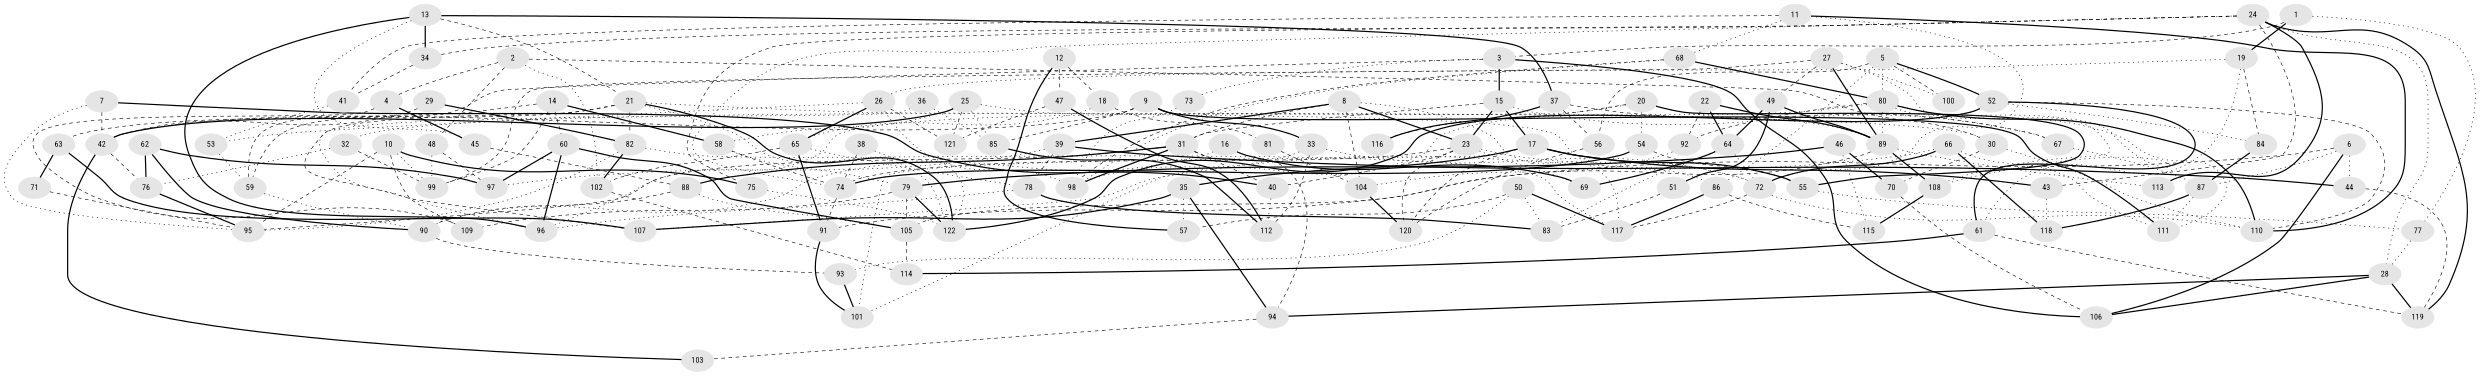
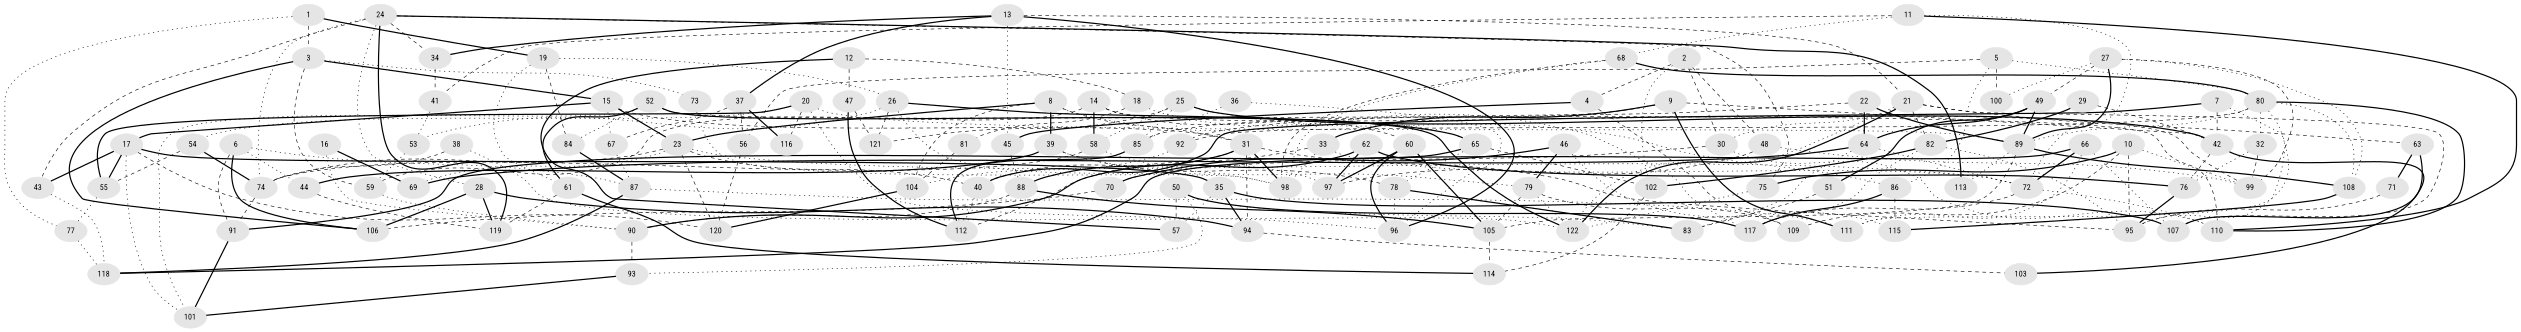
(1938, 78) -> none
(926, 207) -> (1551, 209)
(780, 212) -> (1222, 209)
(2401, 253) -> (87, 253)
